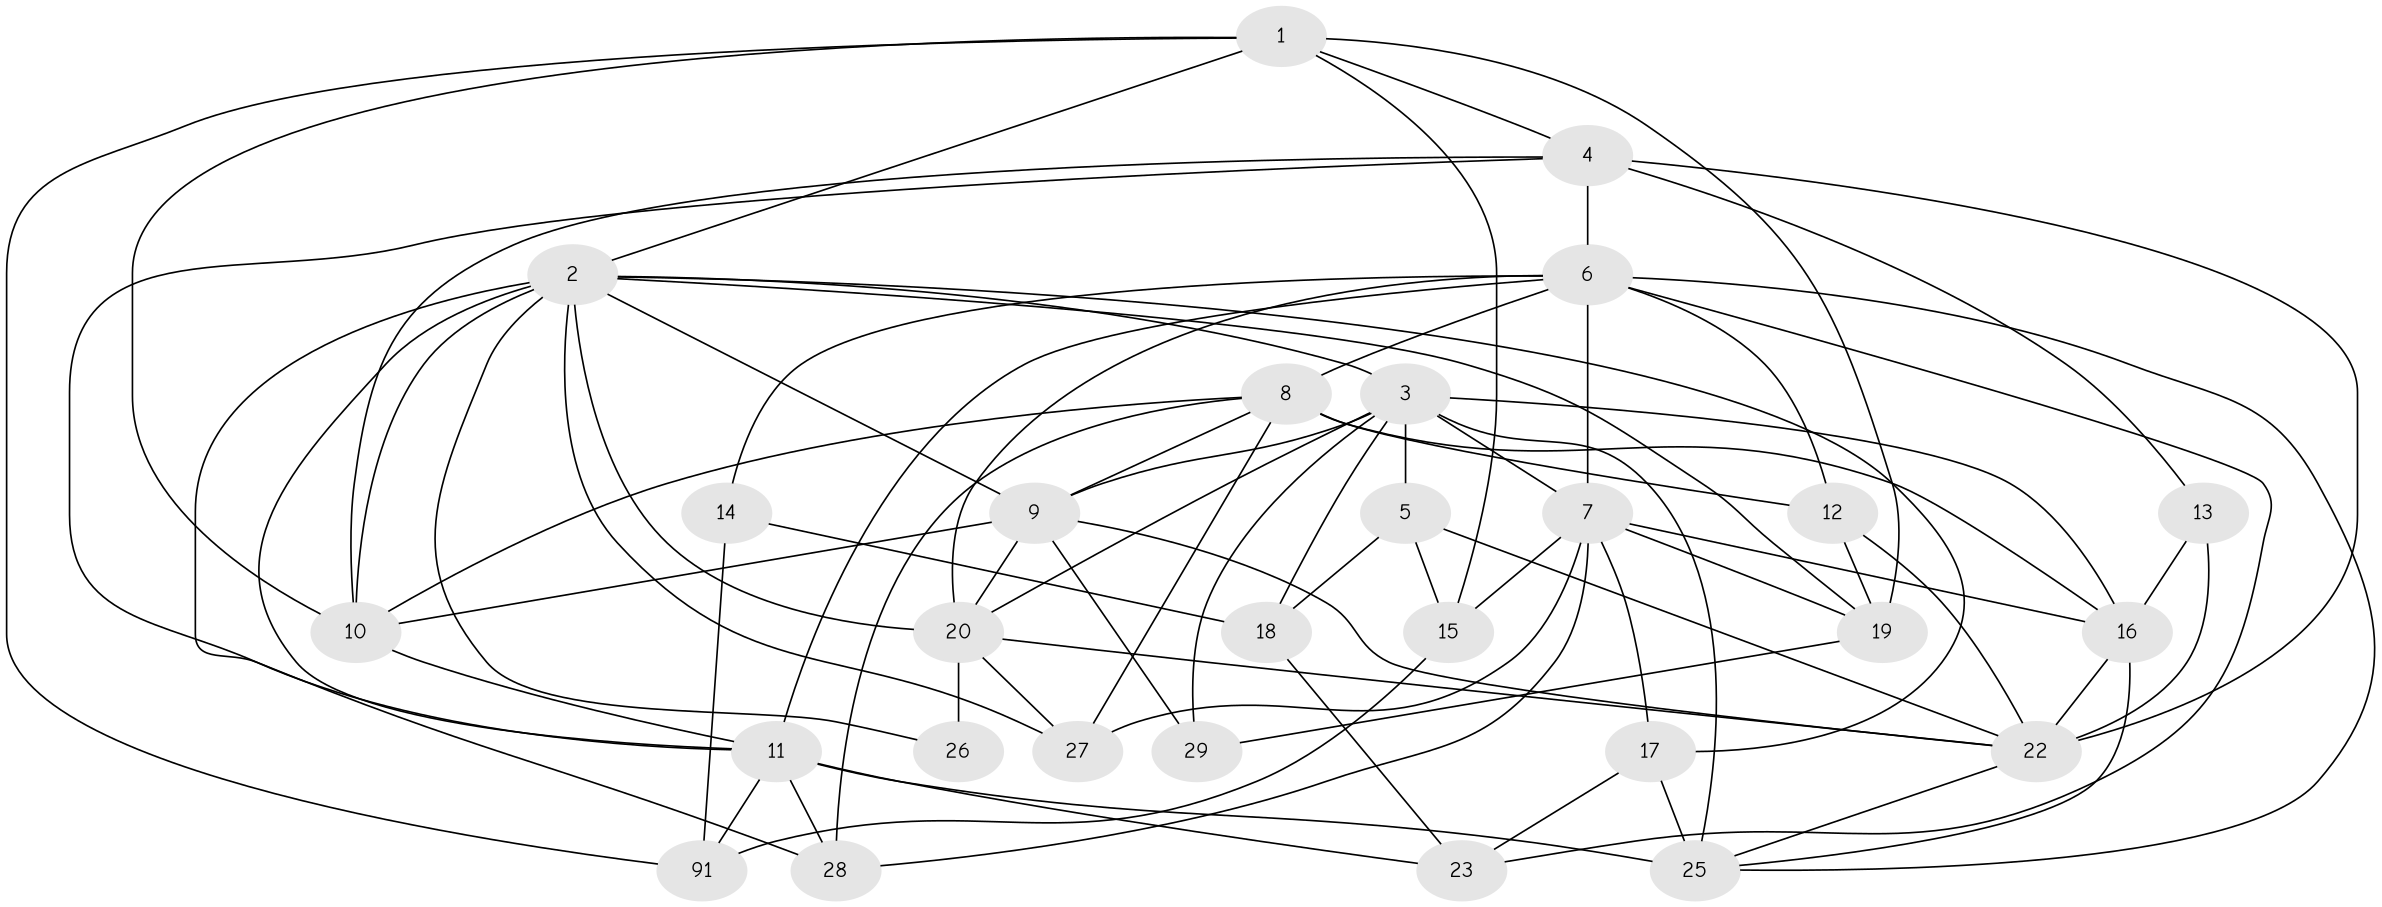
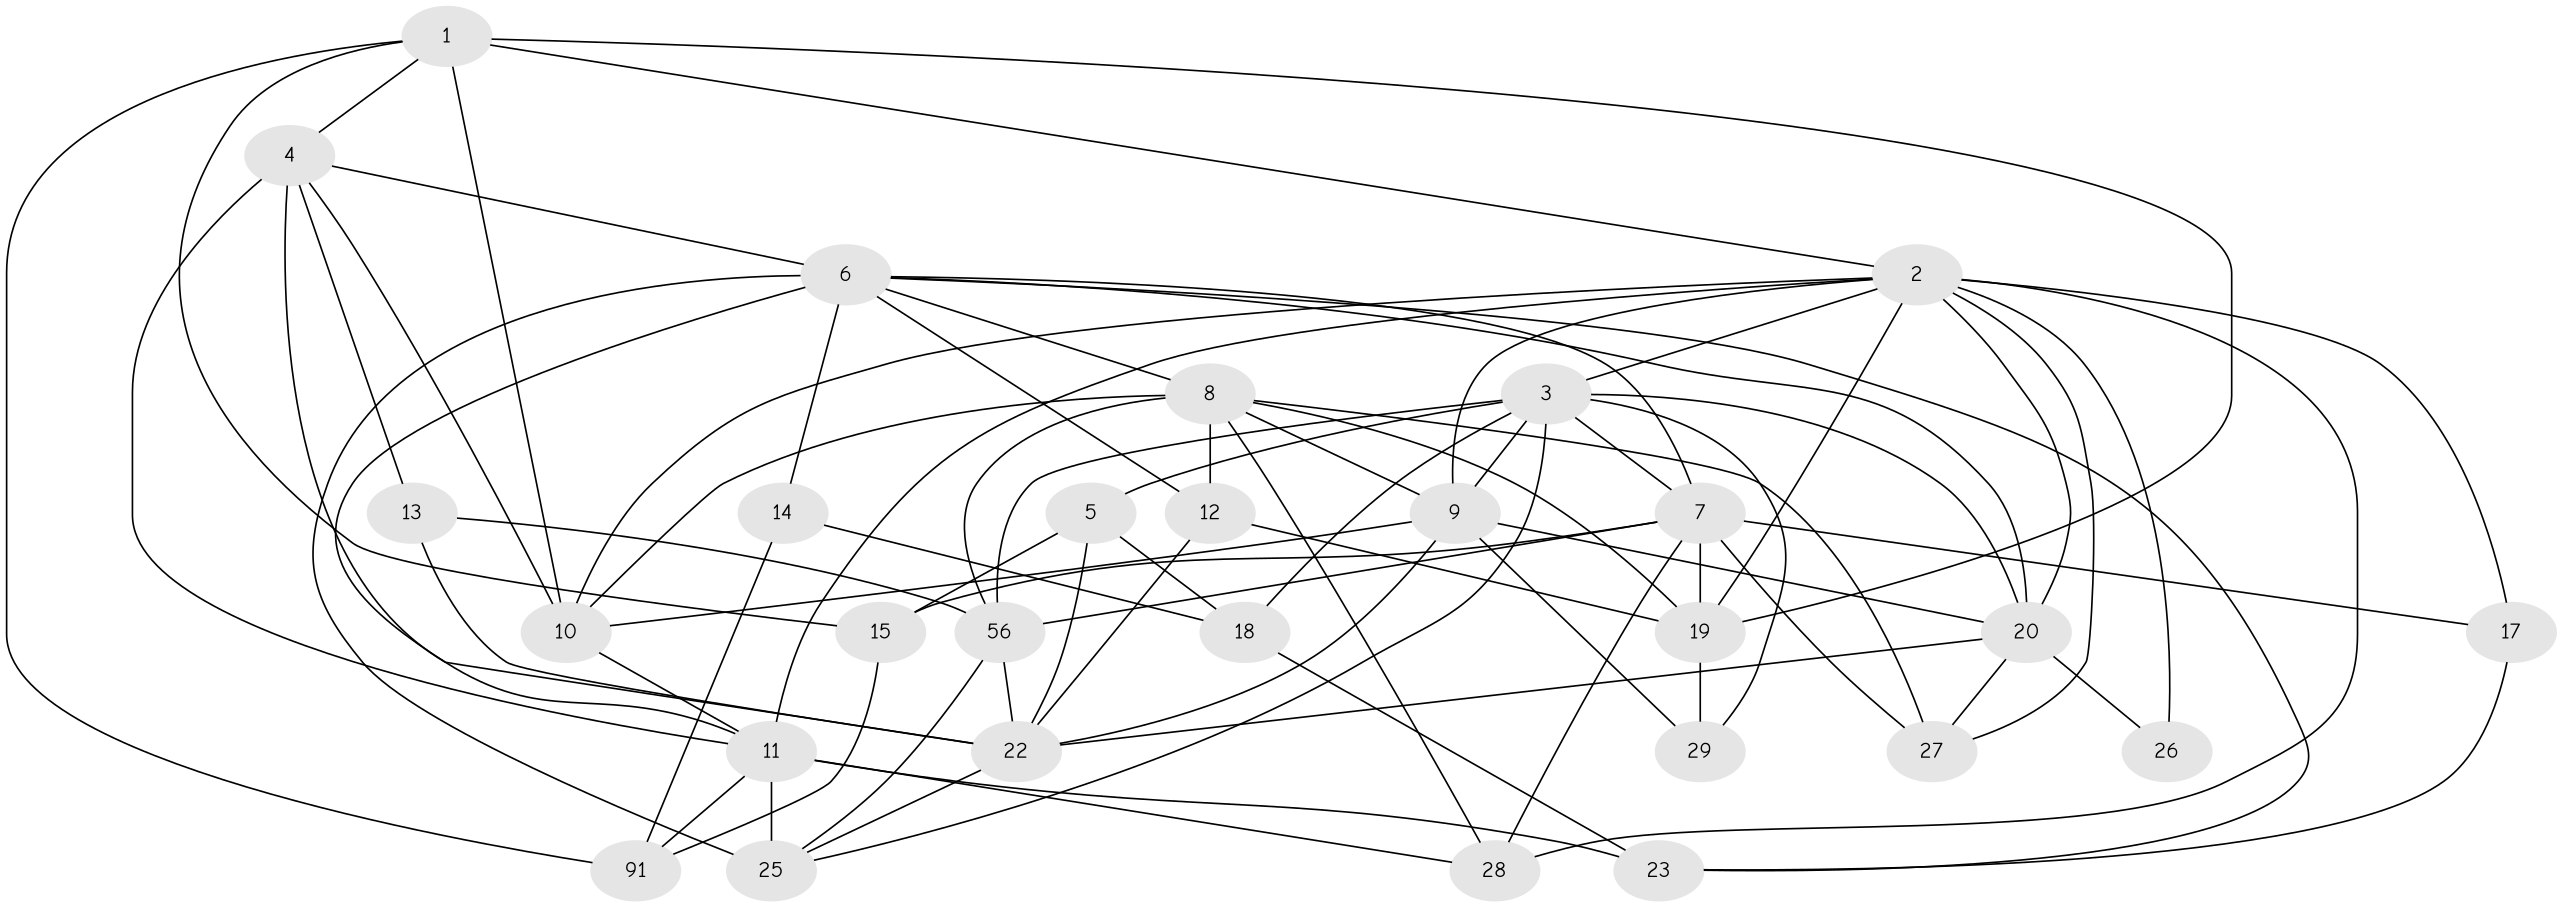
none -> (1472, 464)
(2127, 632) -> (1000, 632)
(1673, 811) -> none
